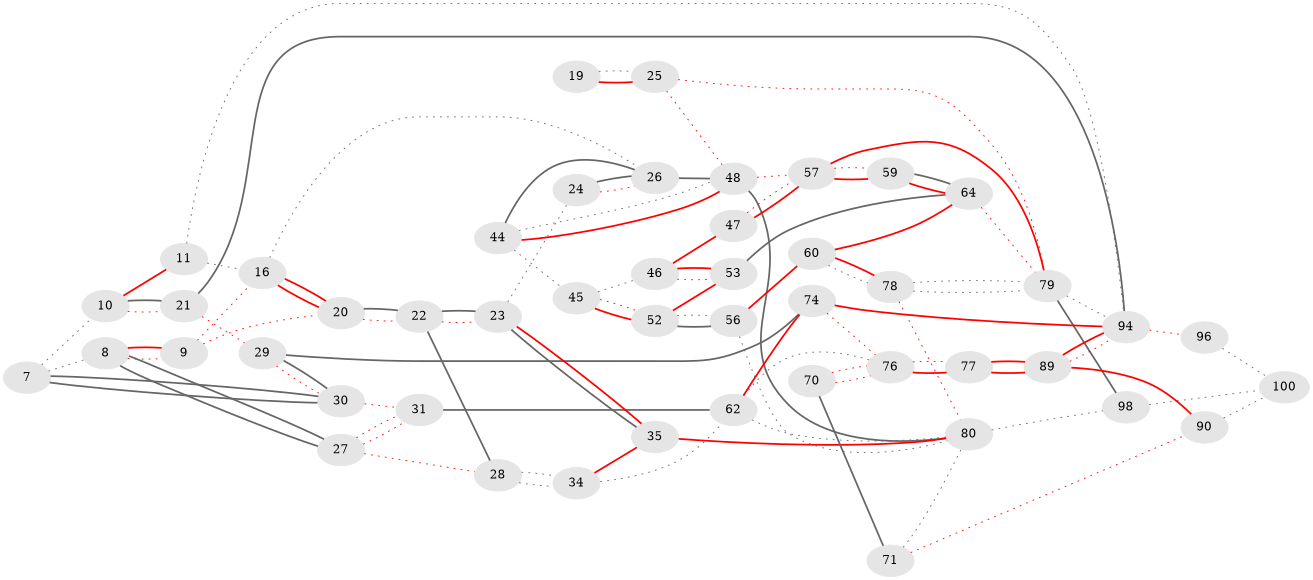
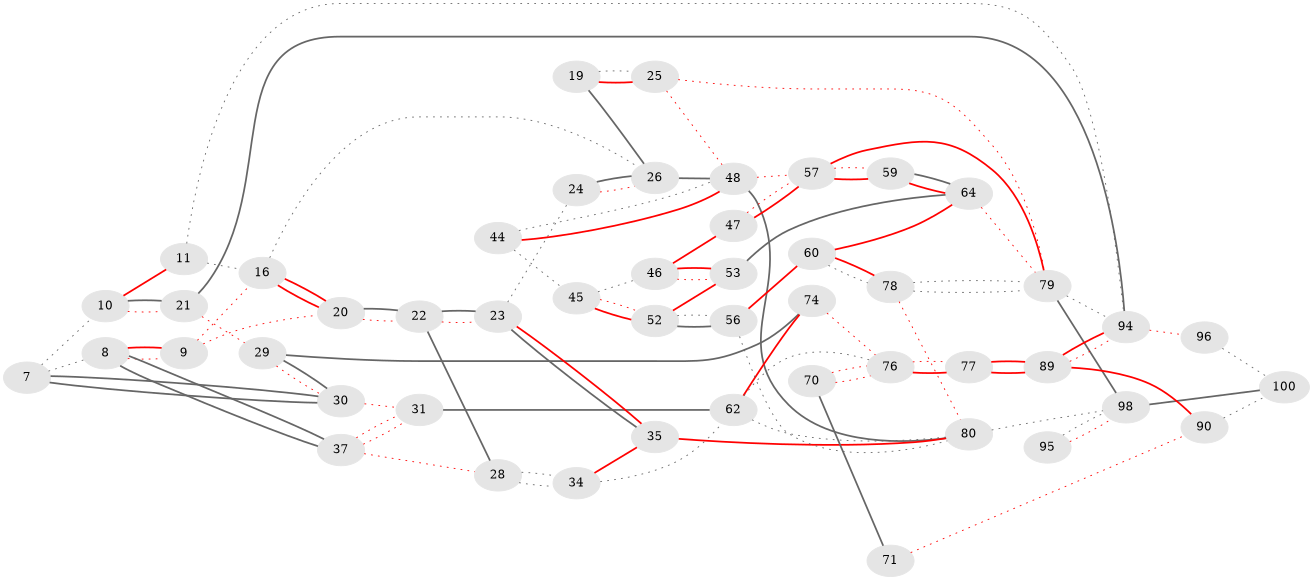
(557, 165) -> (617, 127)
(968, 320) -> none
(1205, 397) -> (1205, 397)
none -> (1048, 447)
(341, 450) -> (341, 450)
(935, 500) -> none
